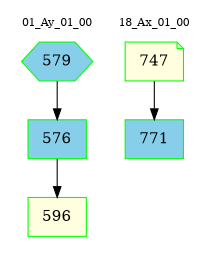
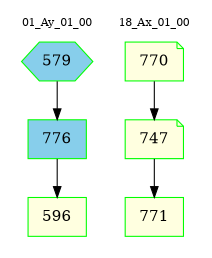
none -> (154, 62)
(57, 139) -> (57, 139)
(154, 139) -> (154, 217)
